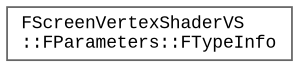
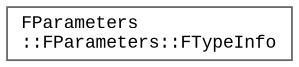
(150, 34) -> (150, 34)
